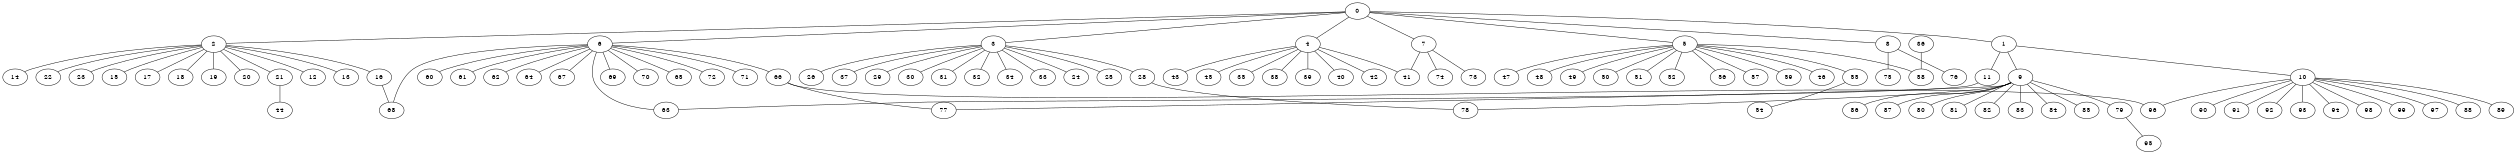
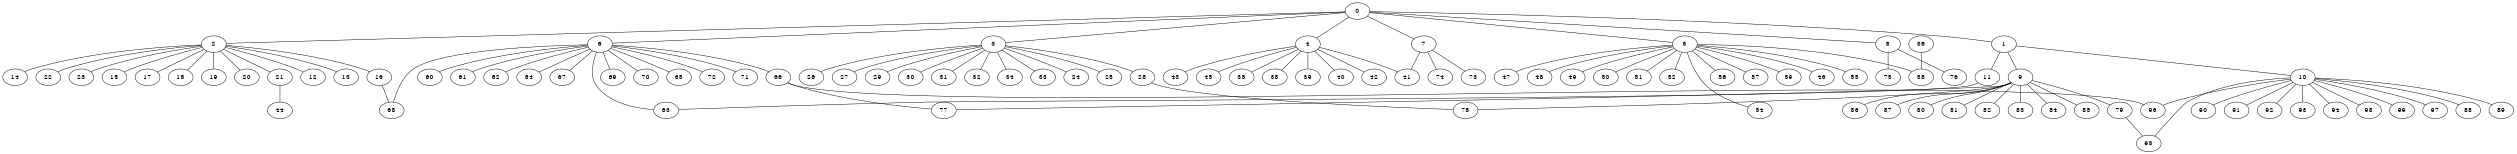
(845, 77) -> (845, 77)
none -> (2241, 84)
(1809, 96) -> (1708, 87)
